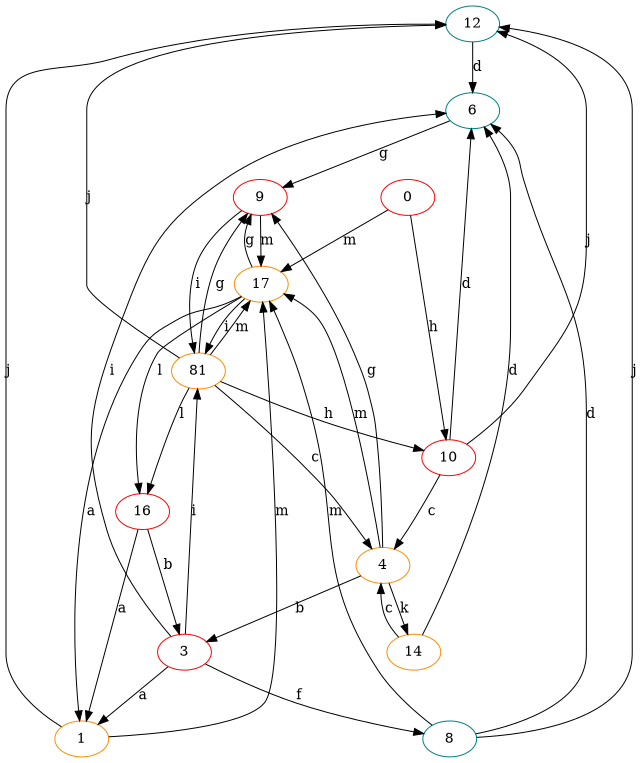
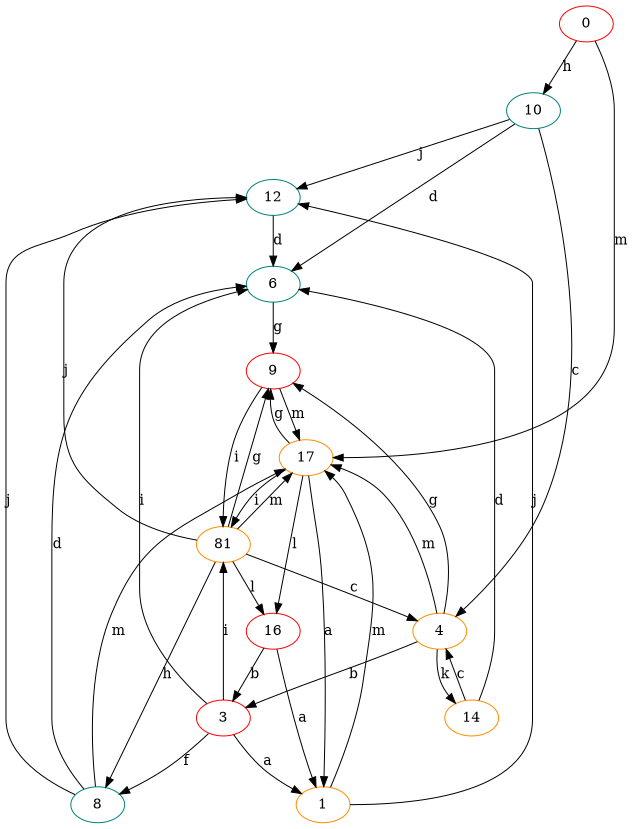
(321, 421) -> (163, 670)
(449, 458) -> (534, 111)
